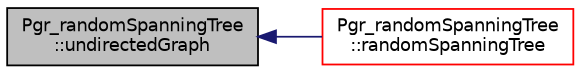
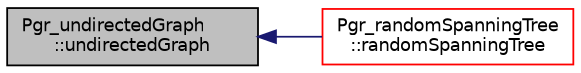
(133, 37) -> (133, 37)
